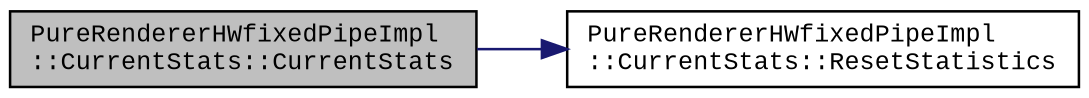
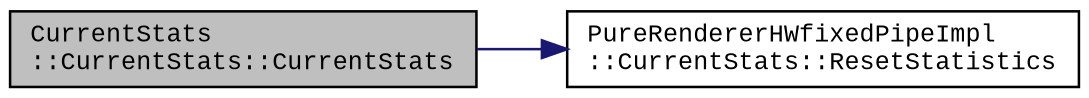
(243, 49) -> (243, 49)
